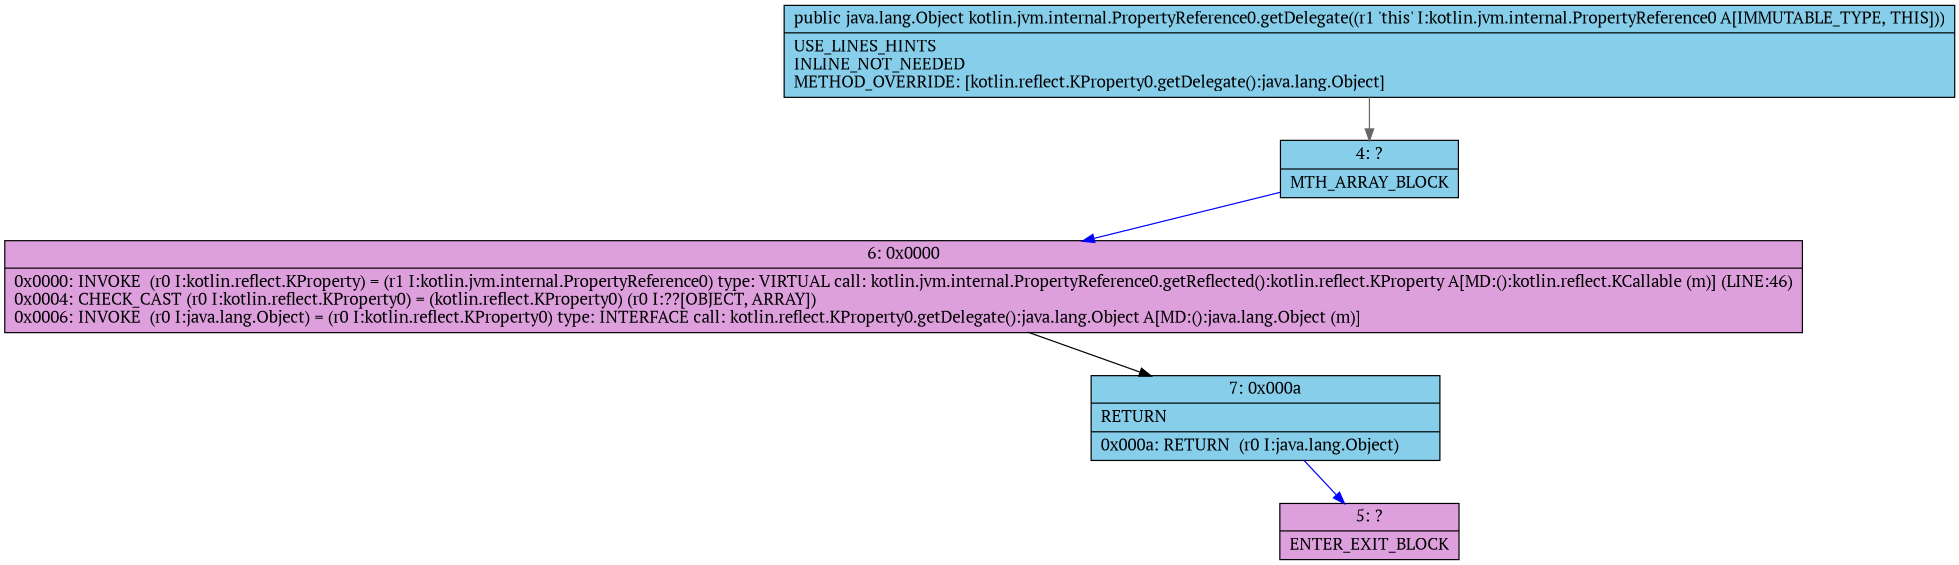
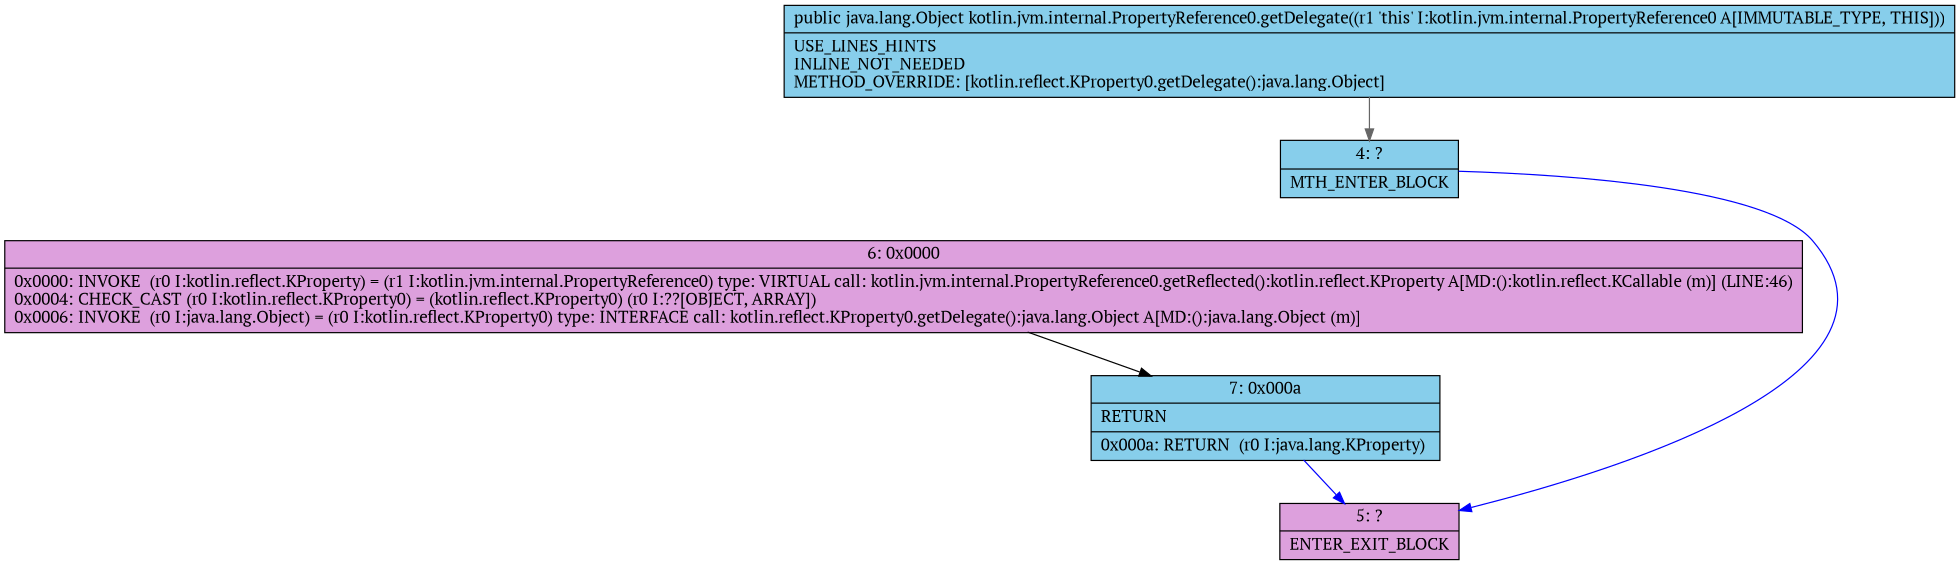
(1369, 183) -> (1369, 183)
(1187, 215) -> (1834, 304)
(1252, 446) -> (1266, 446)
